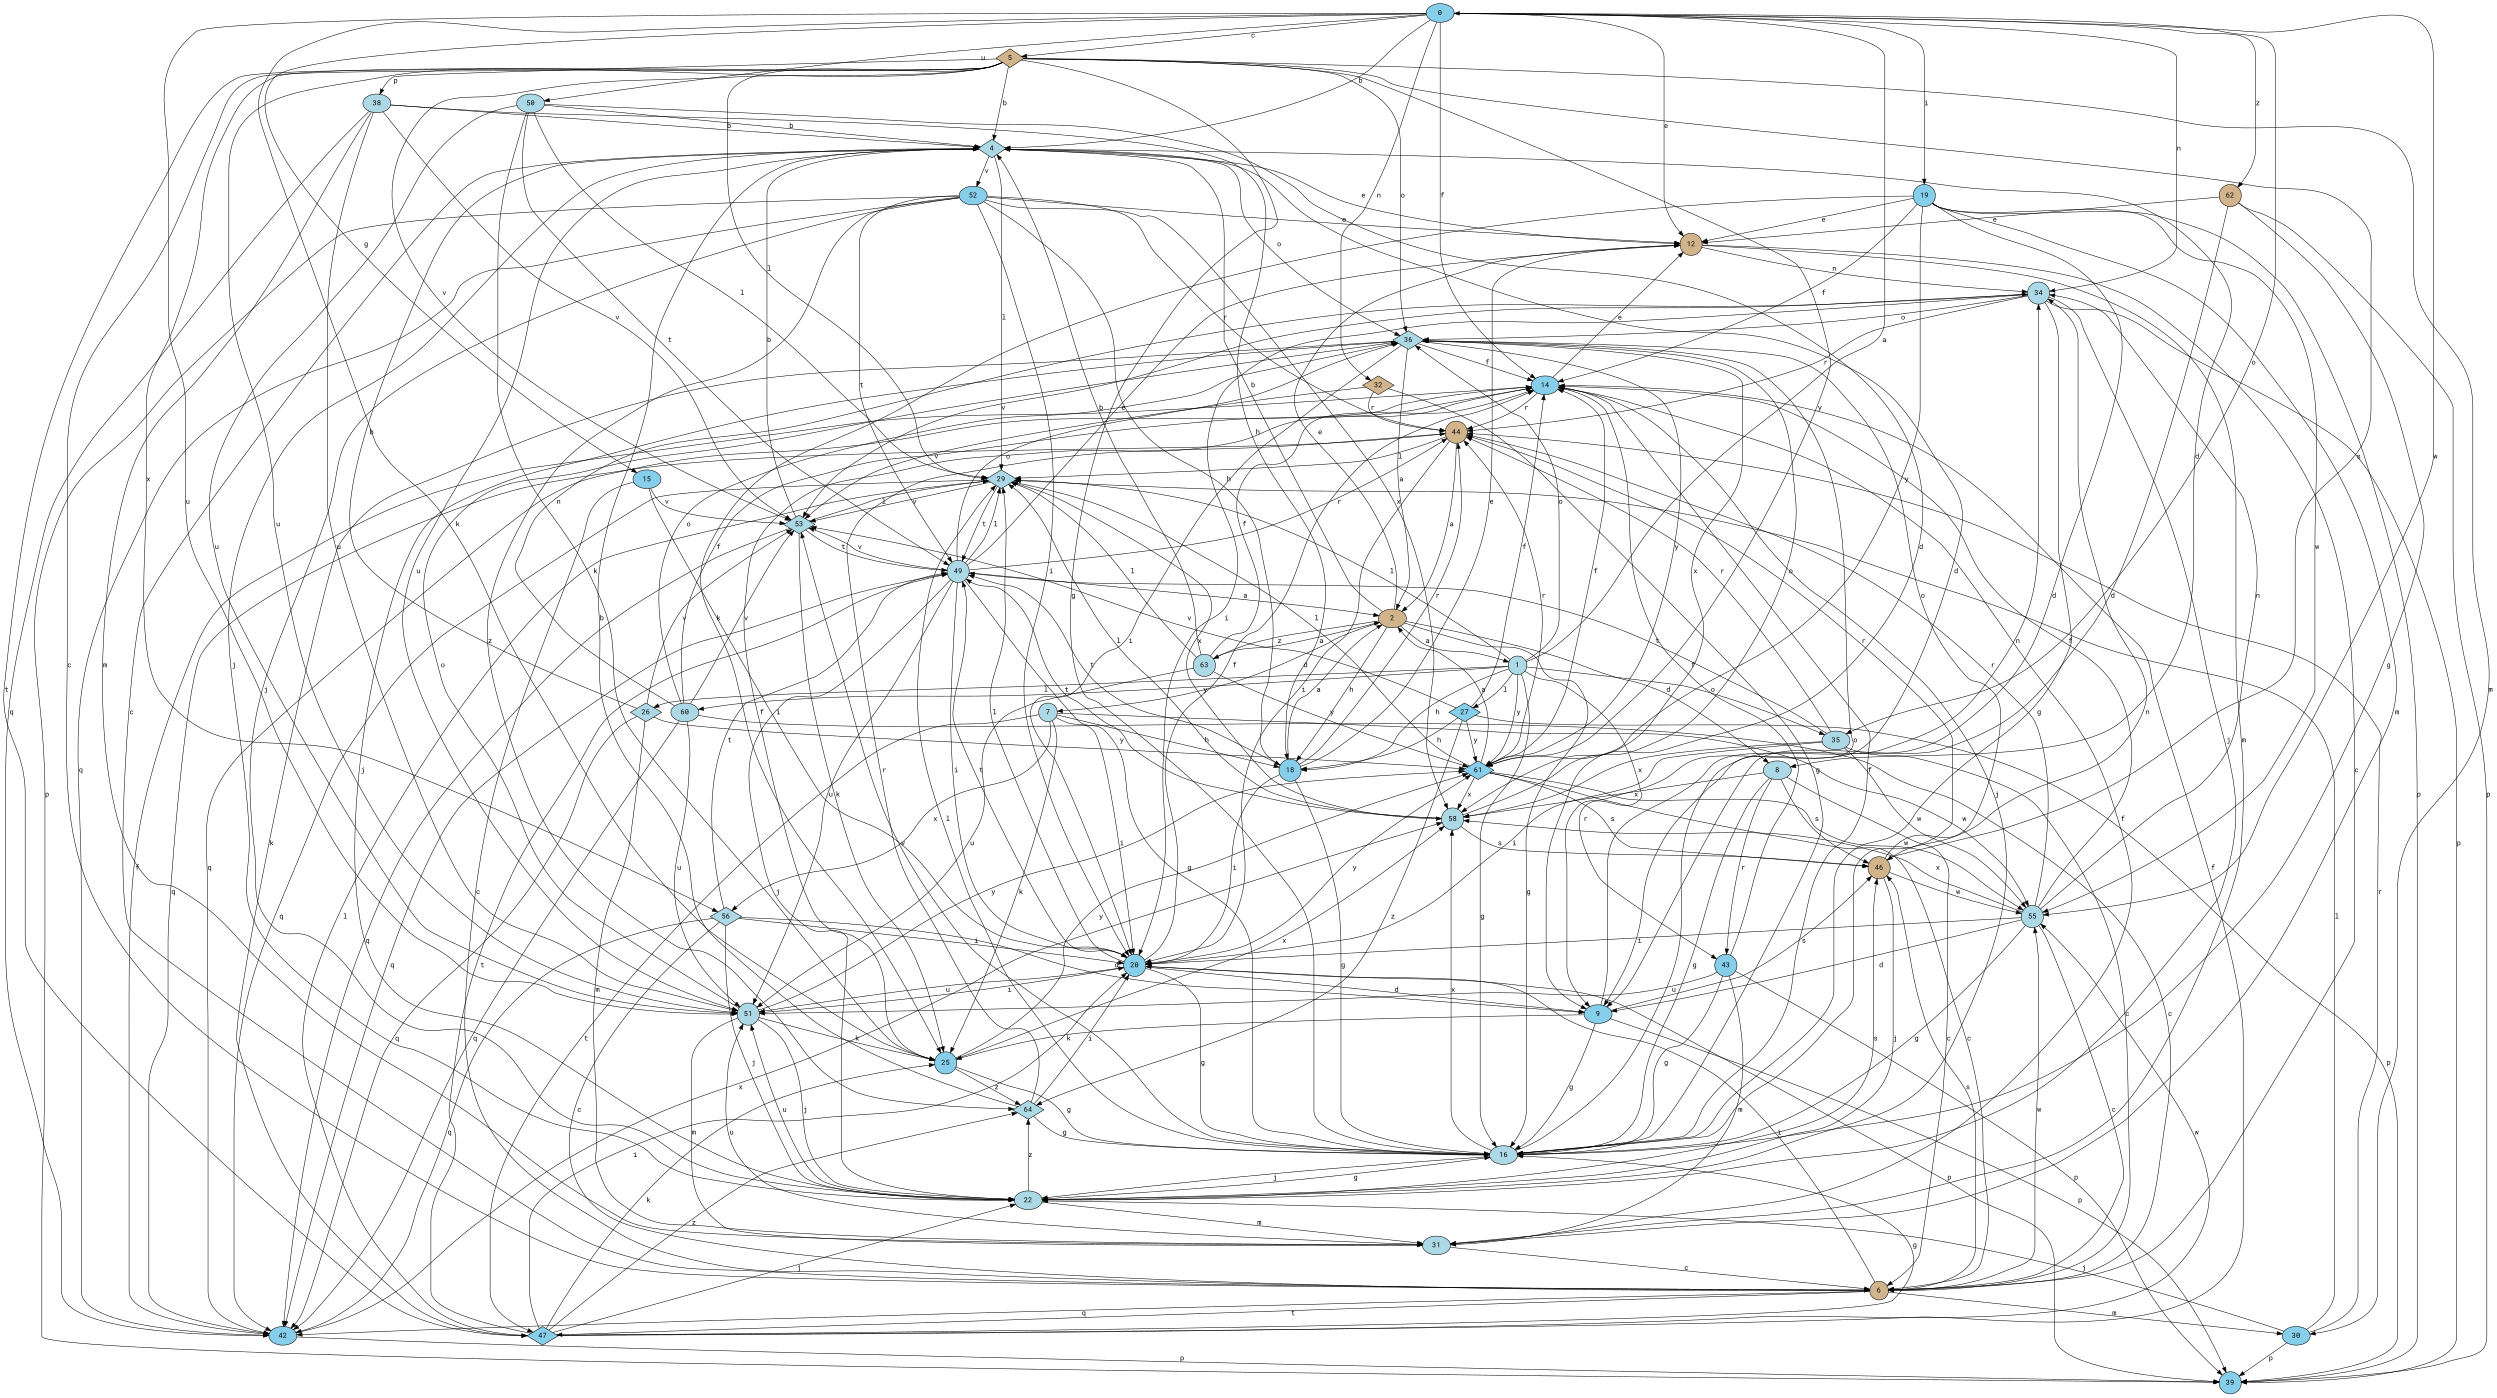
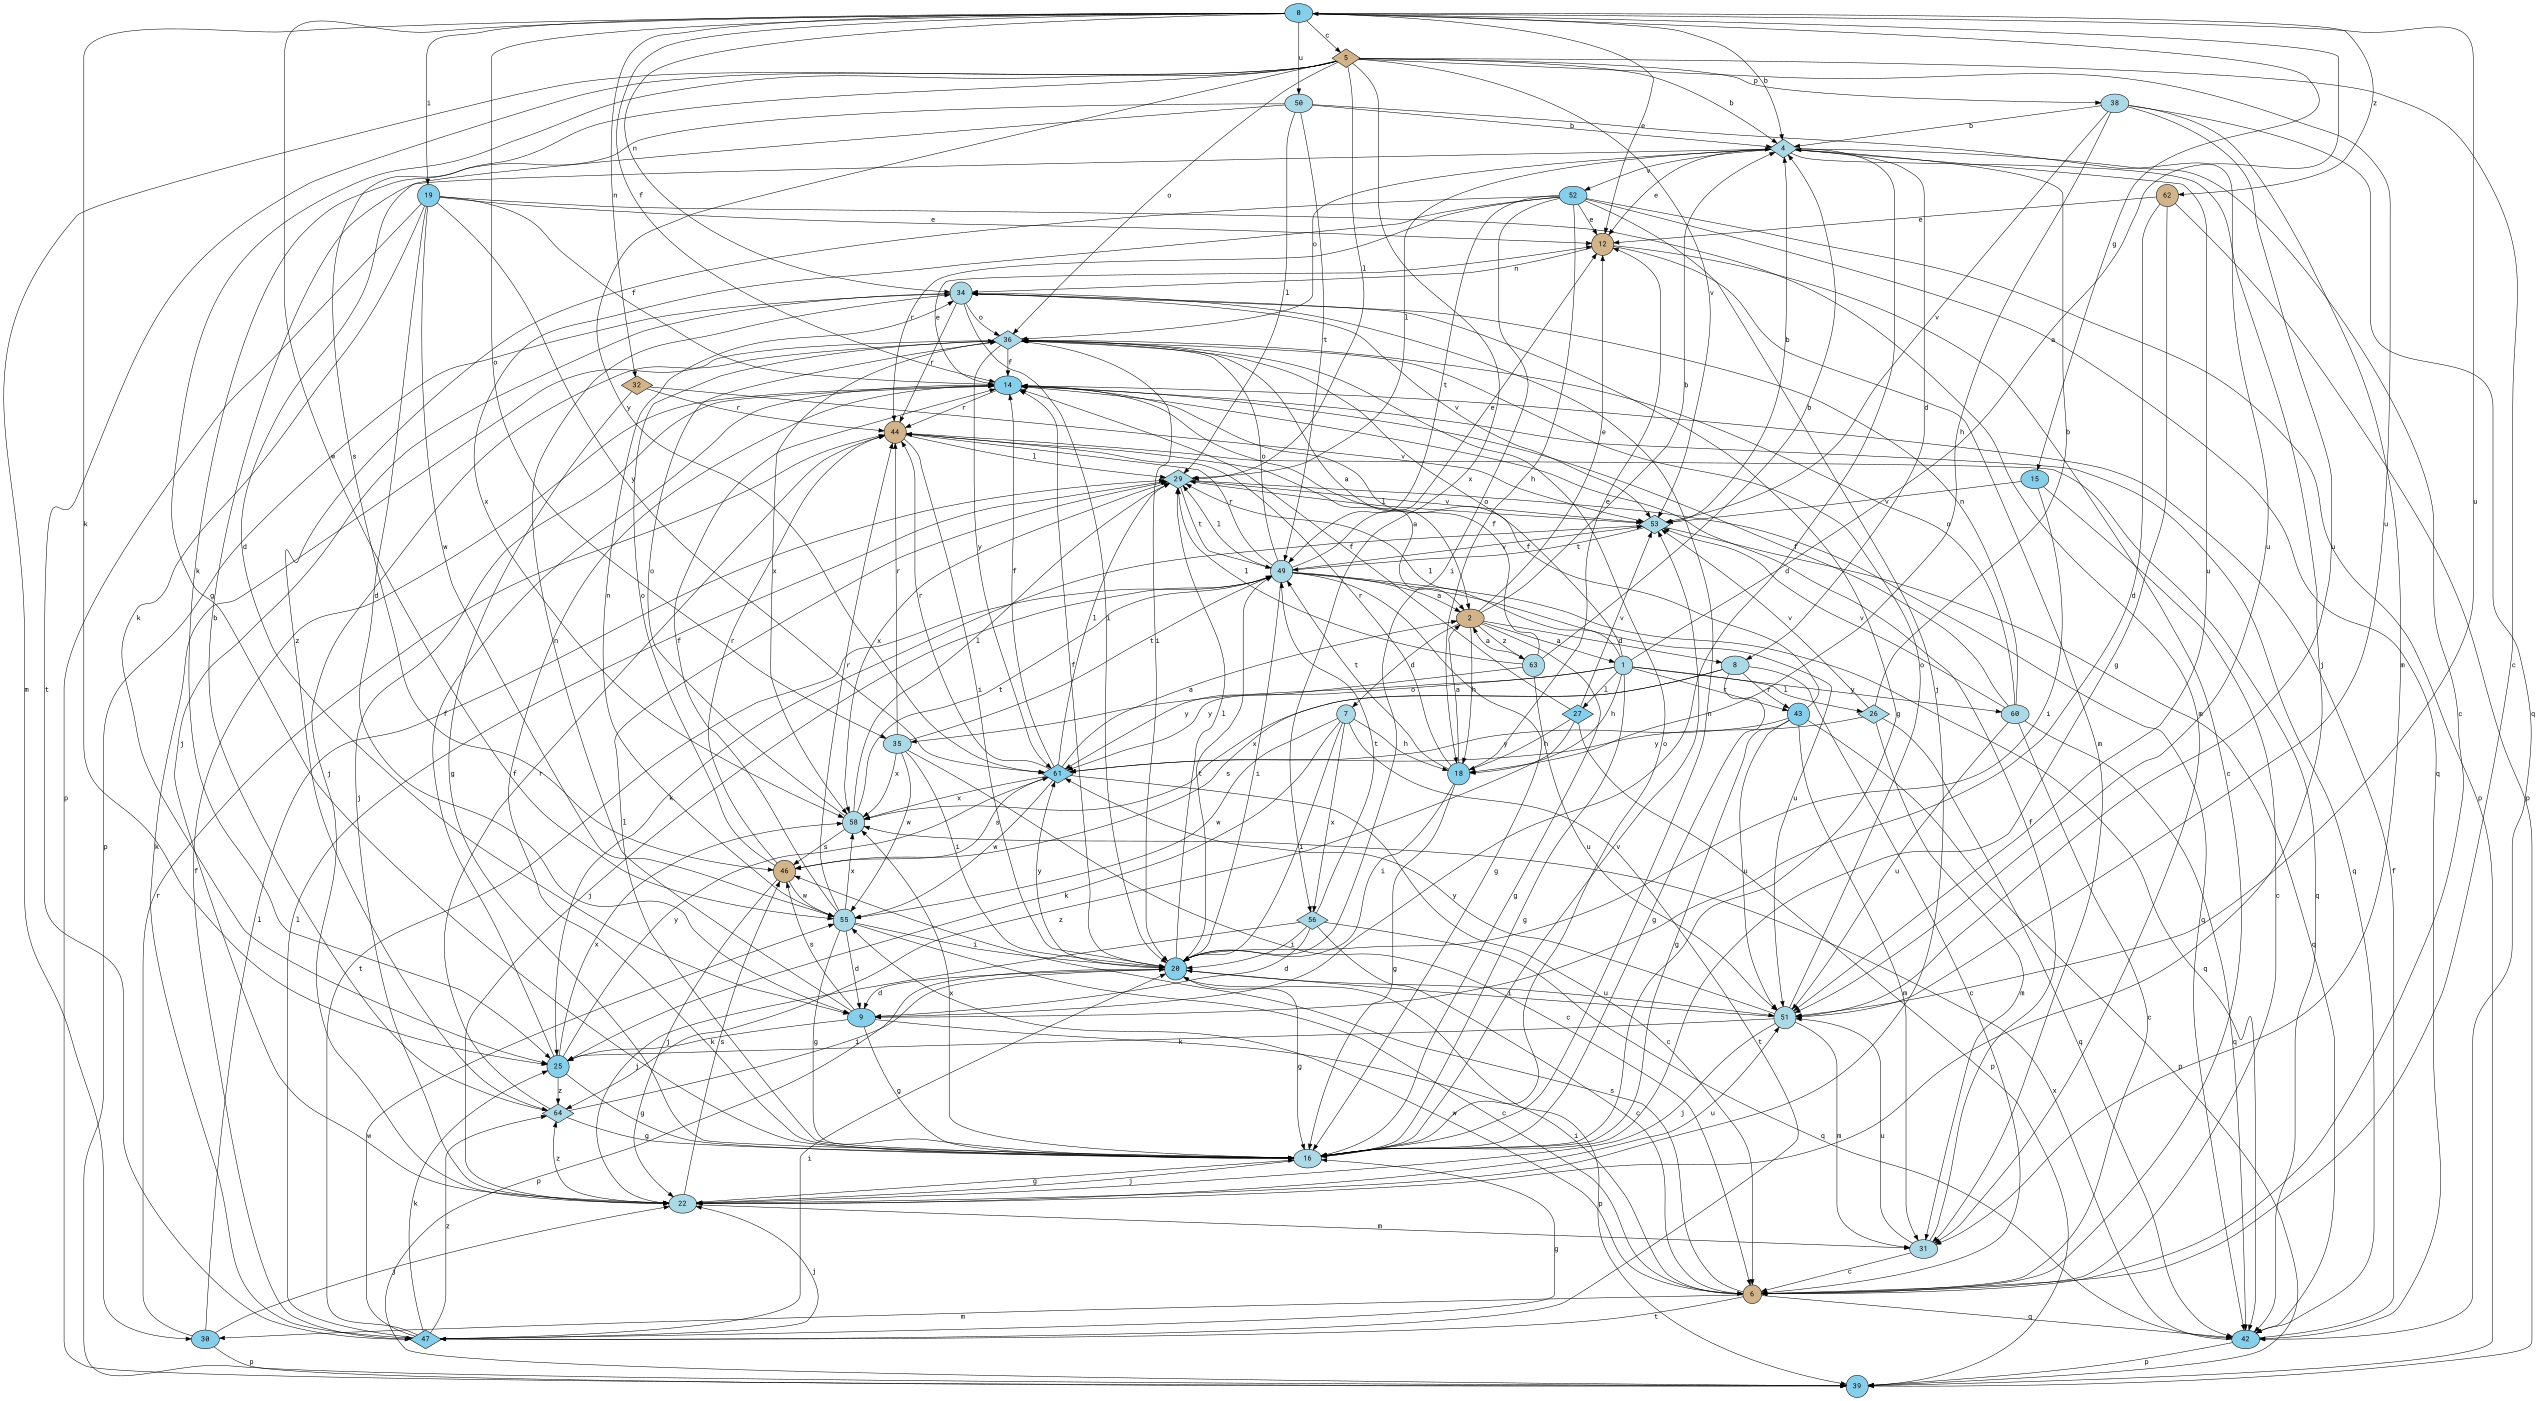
(1471, 739) -> (1433, 750)
